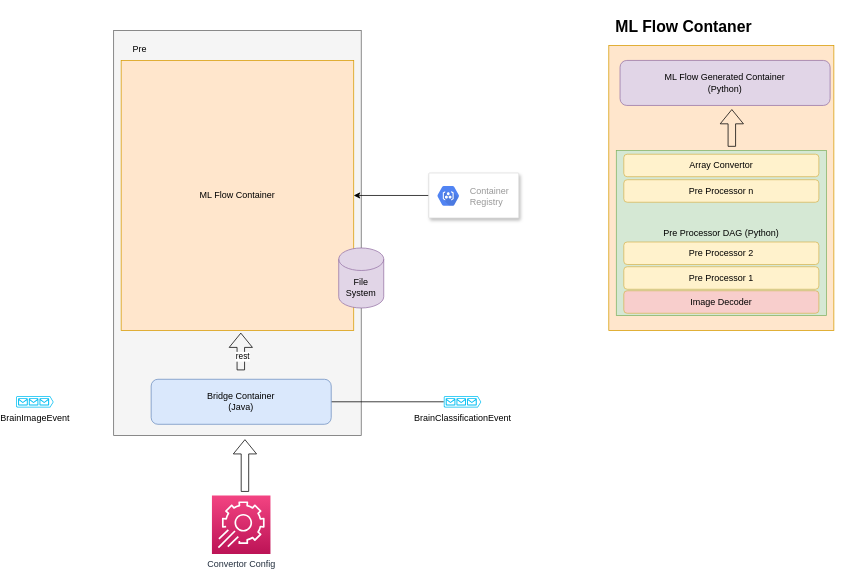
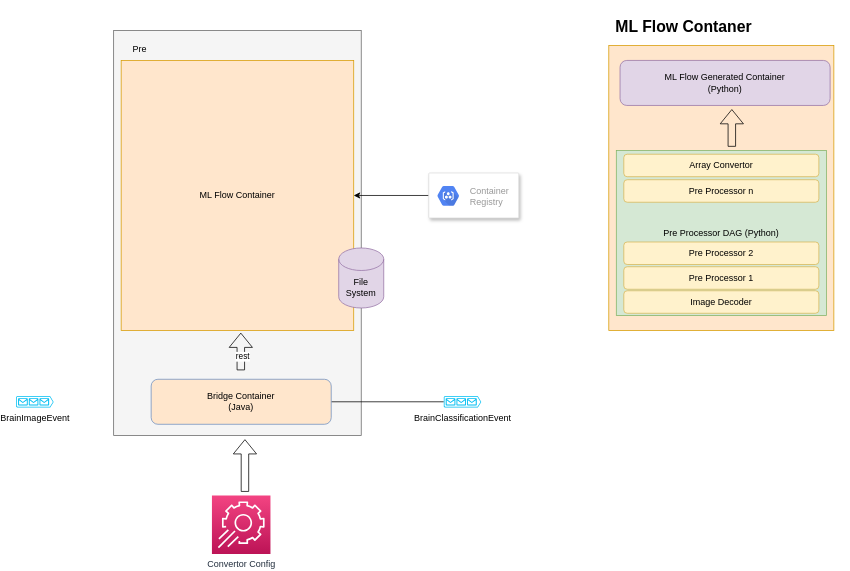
(721, 302) -> (721, 302)
(241, 402) -> (241, 402)
